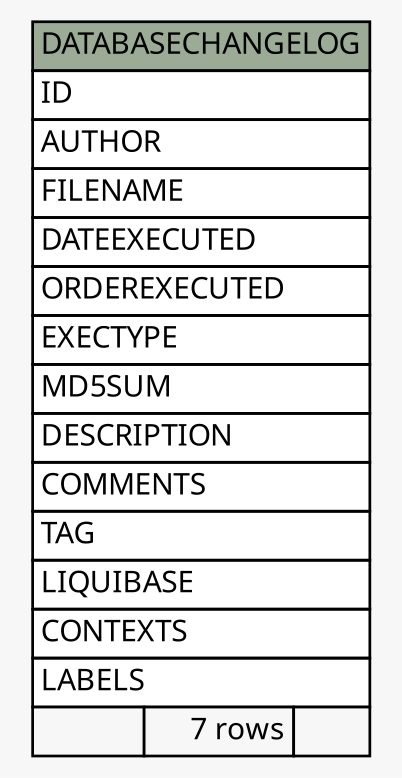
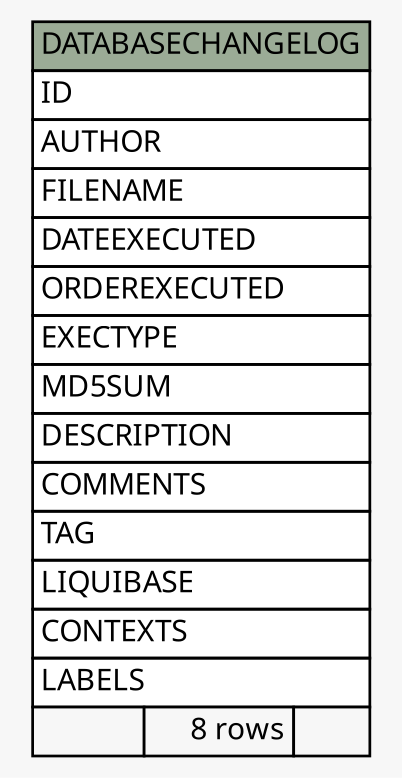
(238, 730) -> (238, 730)
